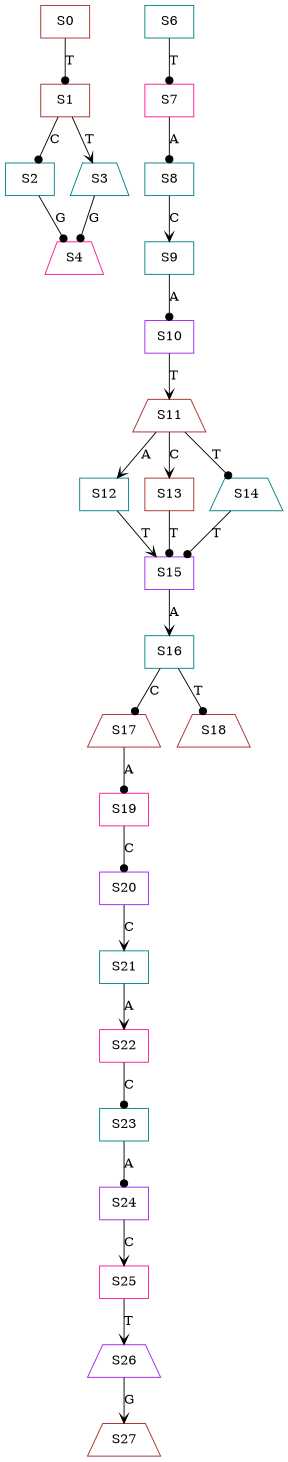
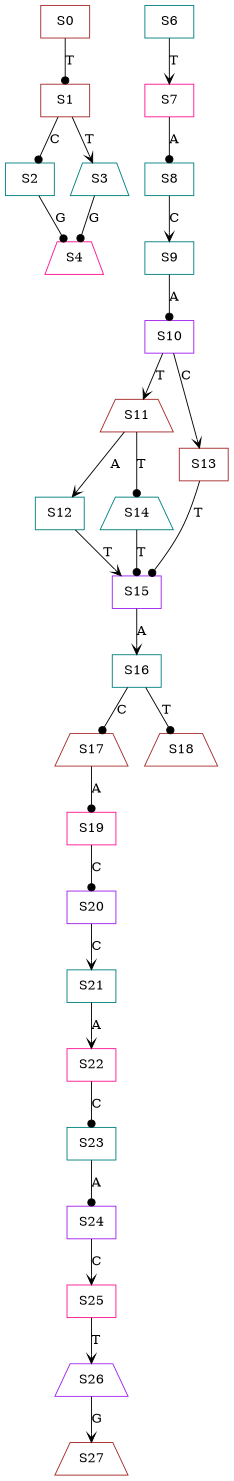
(169, 57) -> (169, 57)
(169, 451) -> (185, 396)
